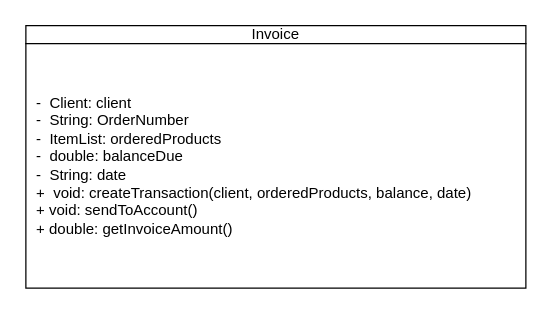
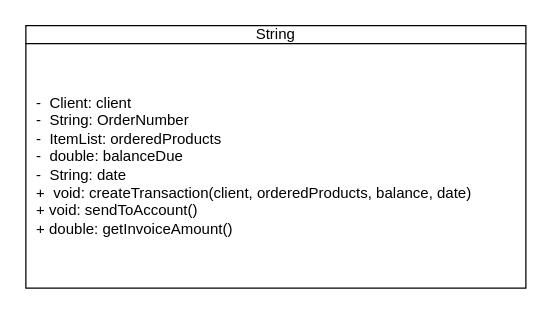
(276, 34) -> (276, 34)
